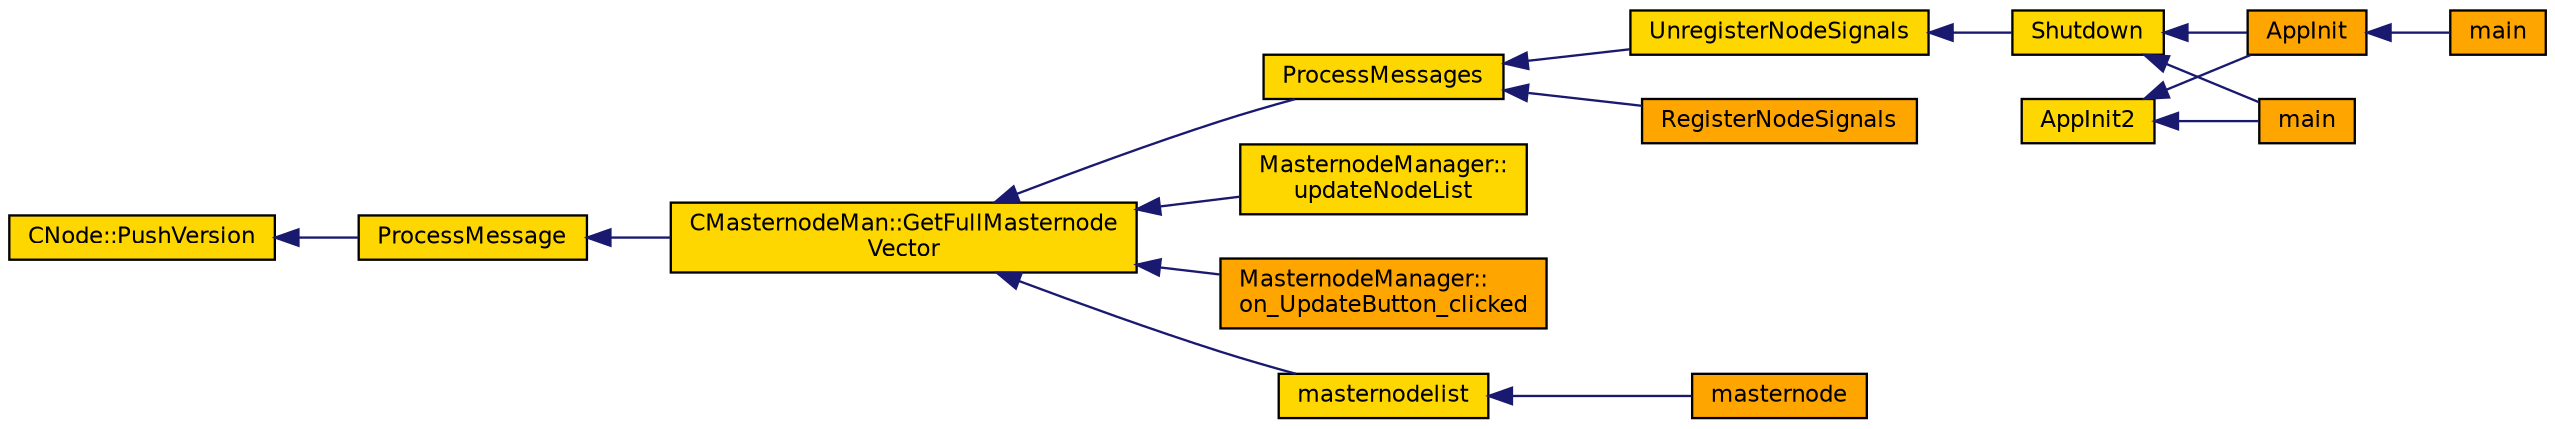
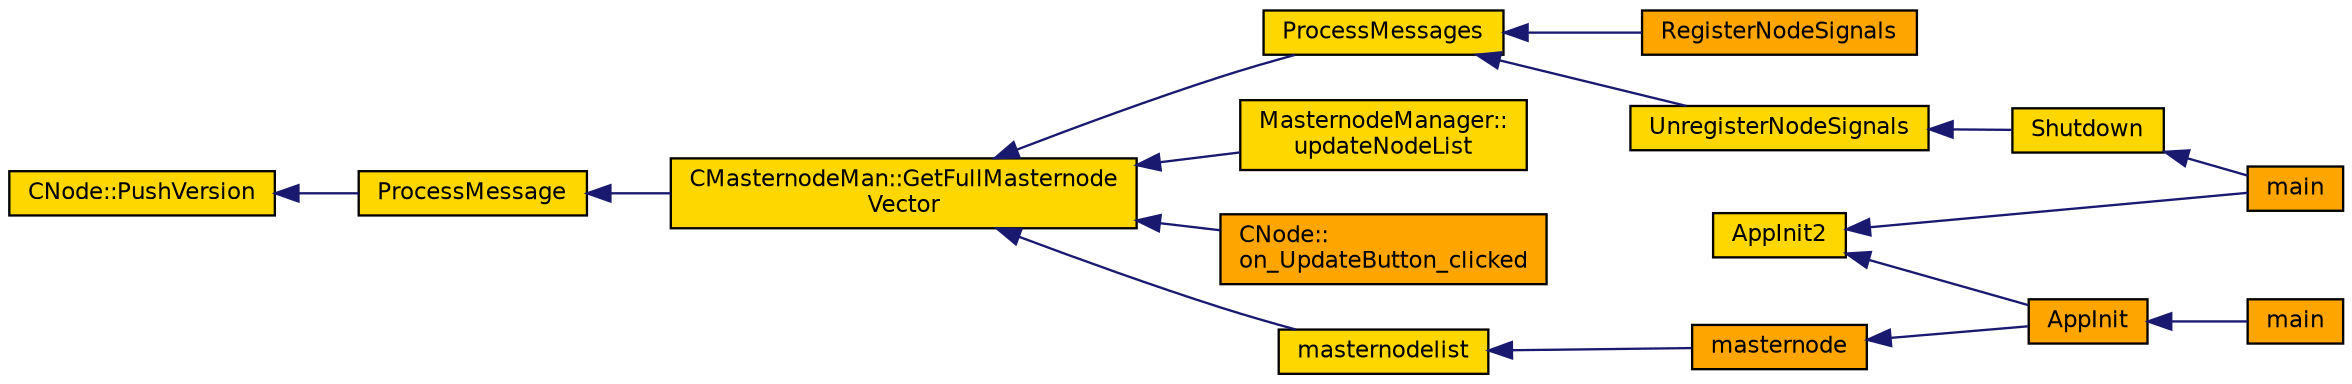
(2217, 33) -> (1959, 332)
(1384, 293) -> (1384, 249)
